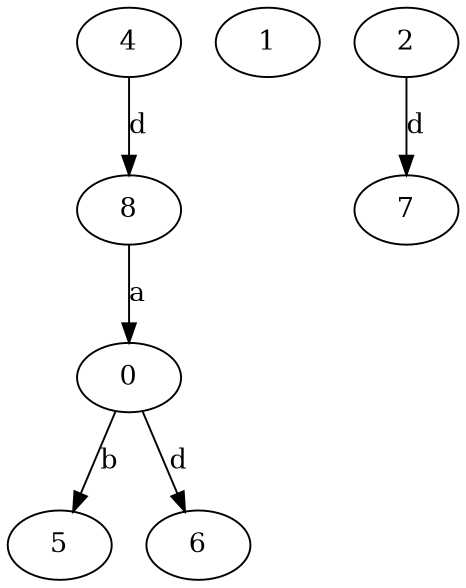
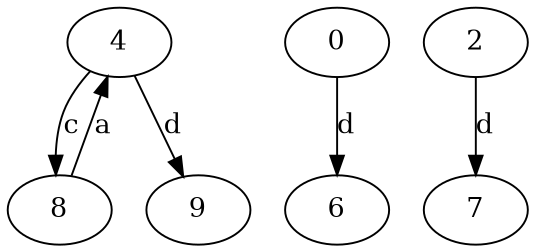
(268, 42) -> none
(139, 126) -> (71, 126)
none -> (198, 210)
(129, 284) -> (86, 135)
(60, 545) -> none
